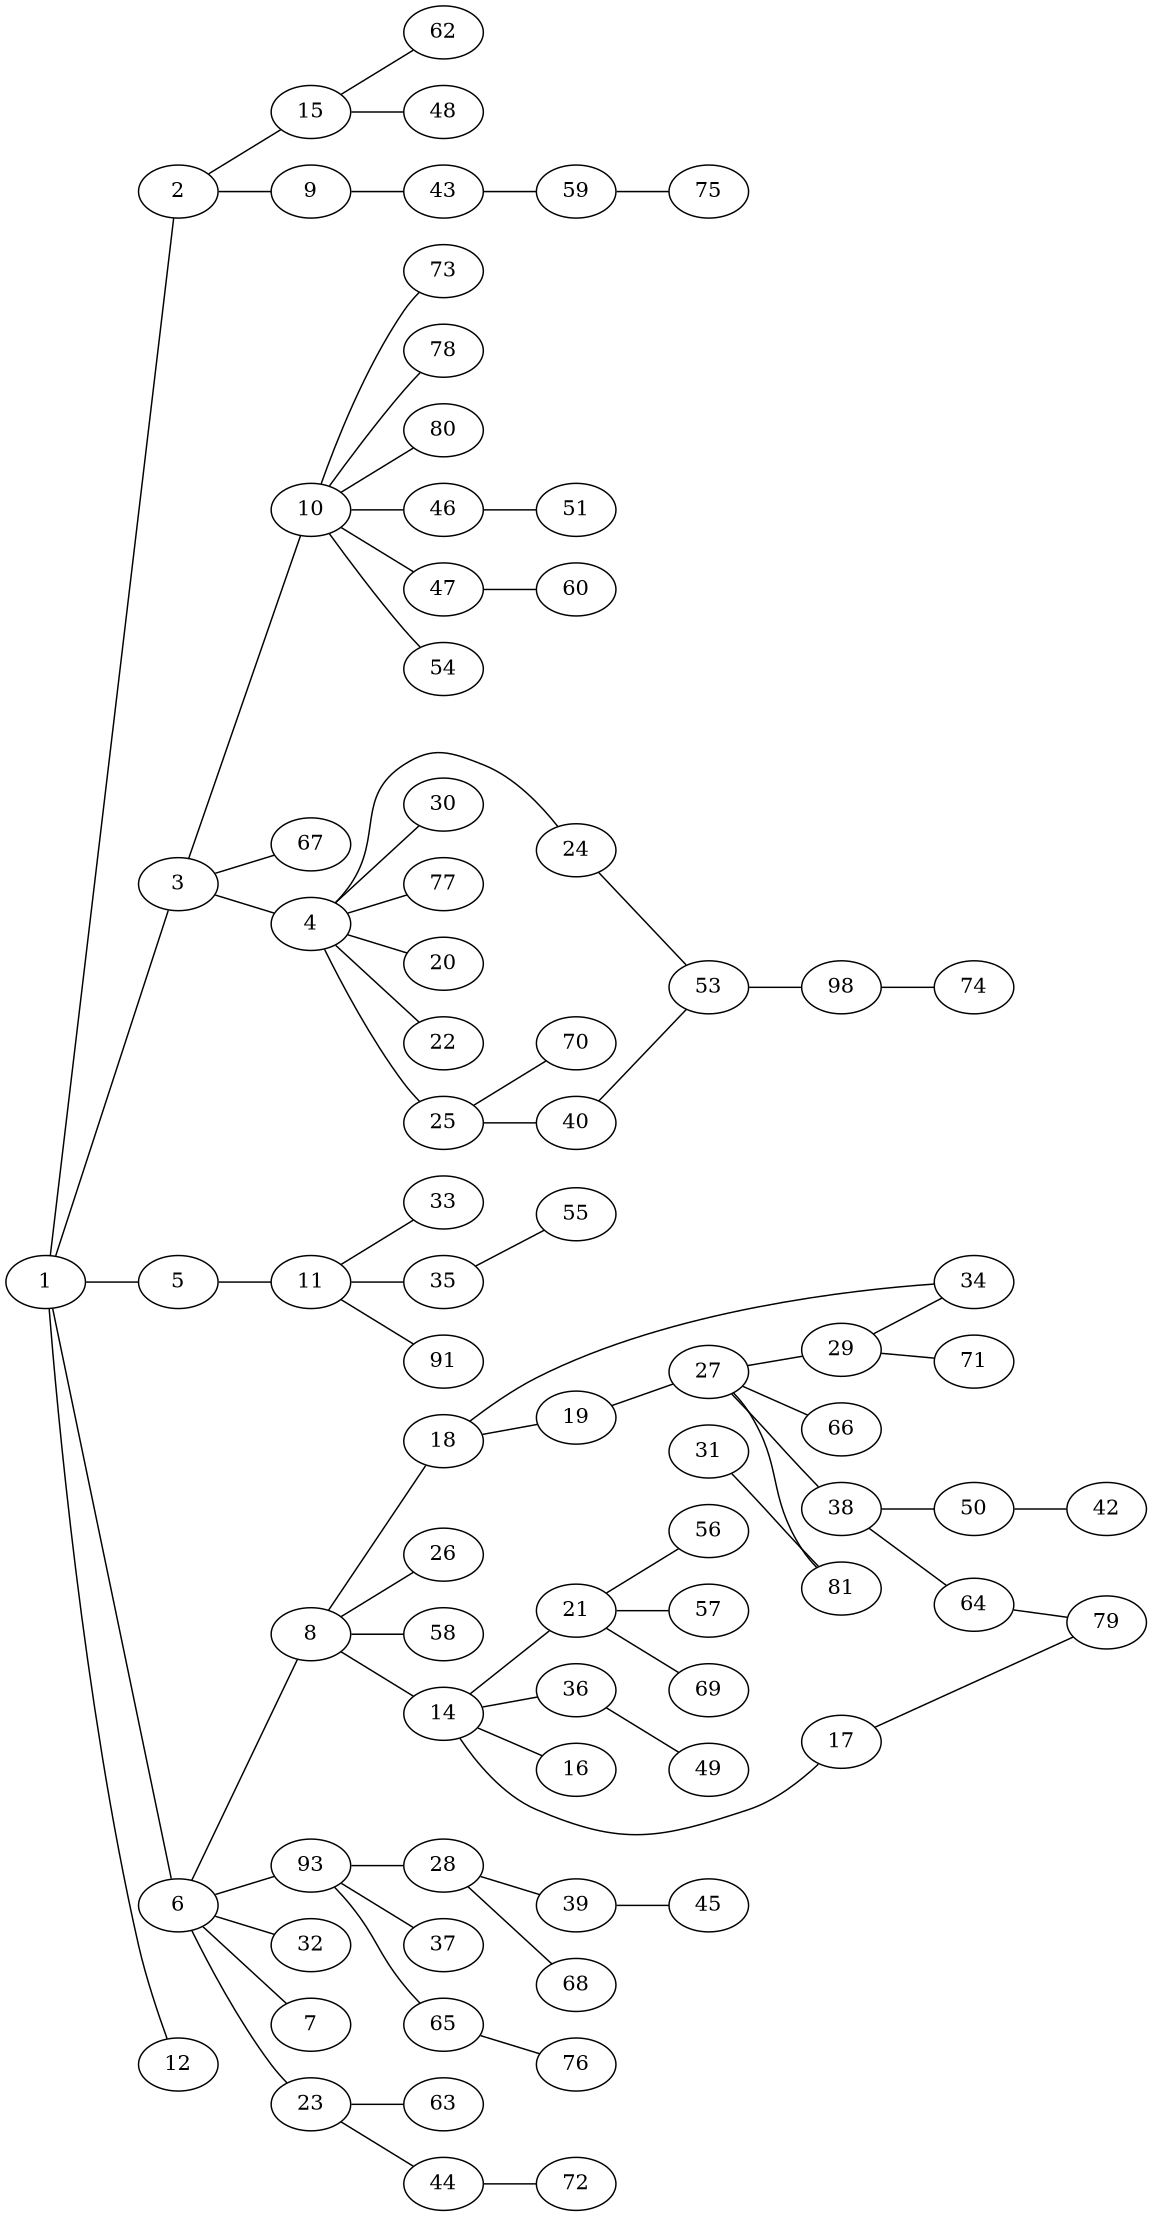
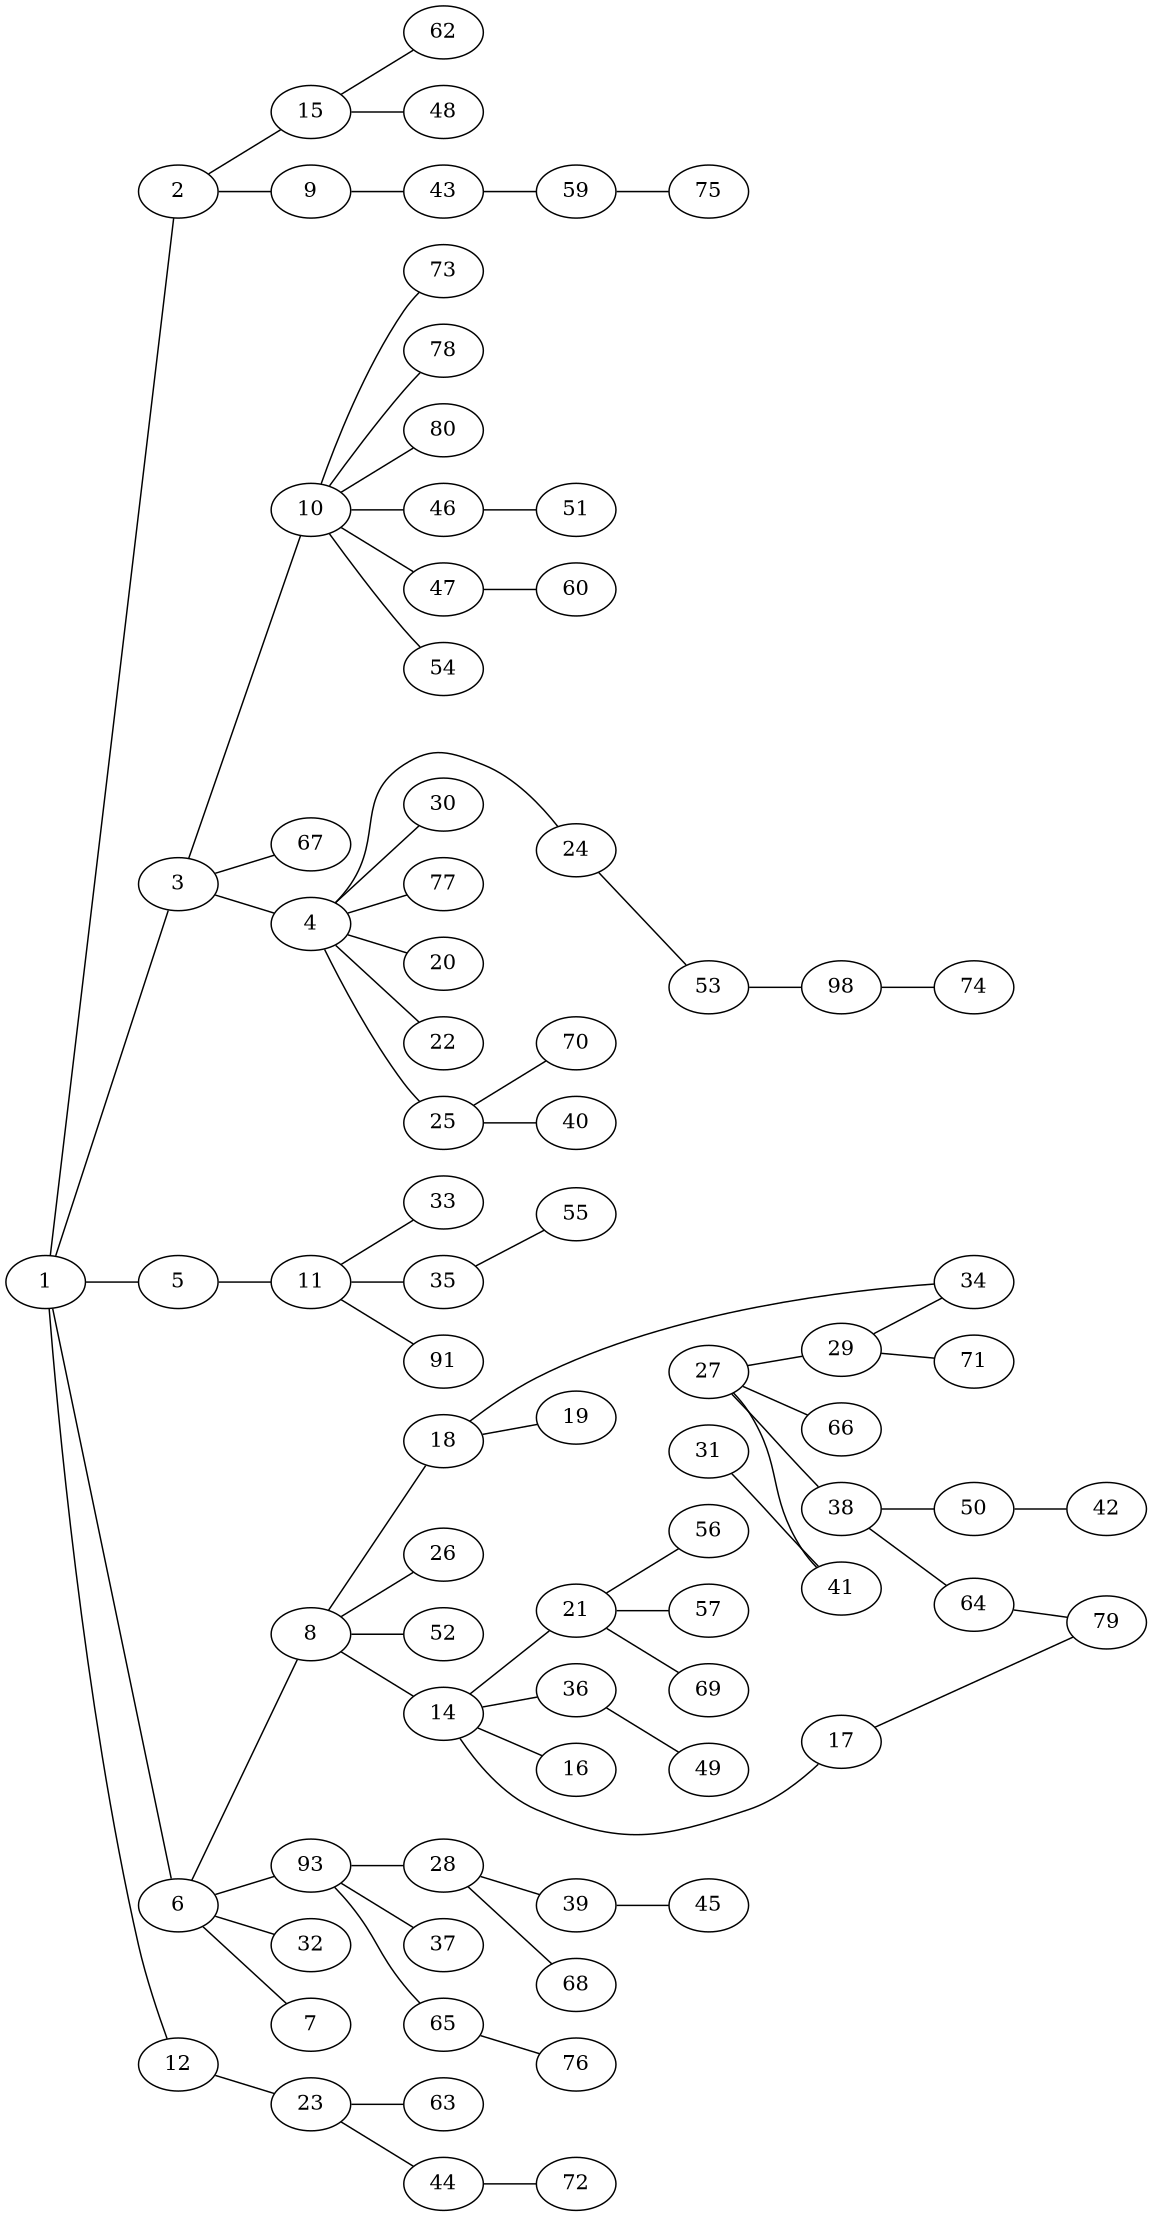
(643, 1055) -> none
(642, 1395) -> none
(841, 1589) -> (841, 1589)
(444, 1634) -> (444, 1634)
(235, 2010) -> (245, 2084)
